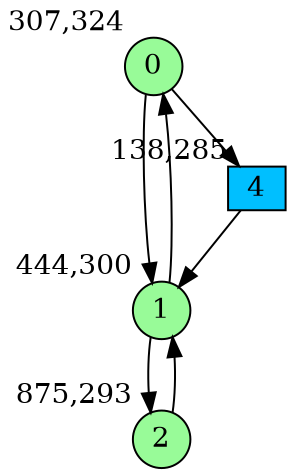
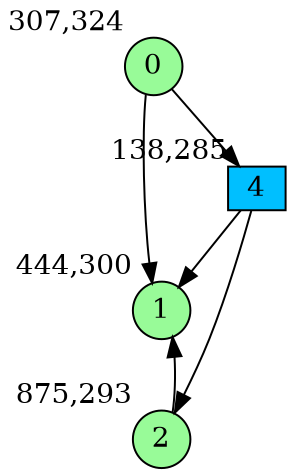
(171, 198) -> none
(148, 365) -> (222, 305)
